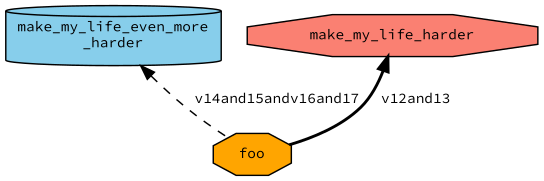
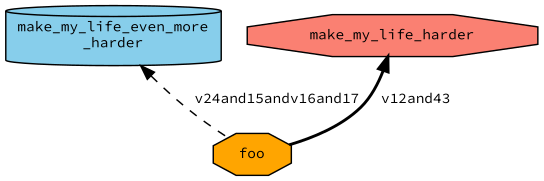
(273, 99) -> (273, 99)
(412, 99) -> (412, 99)
